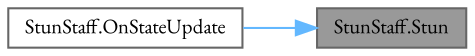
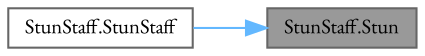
(125, 28) -> (101, 28)
